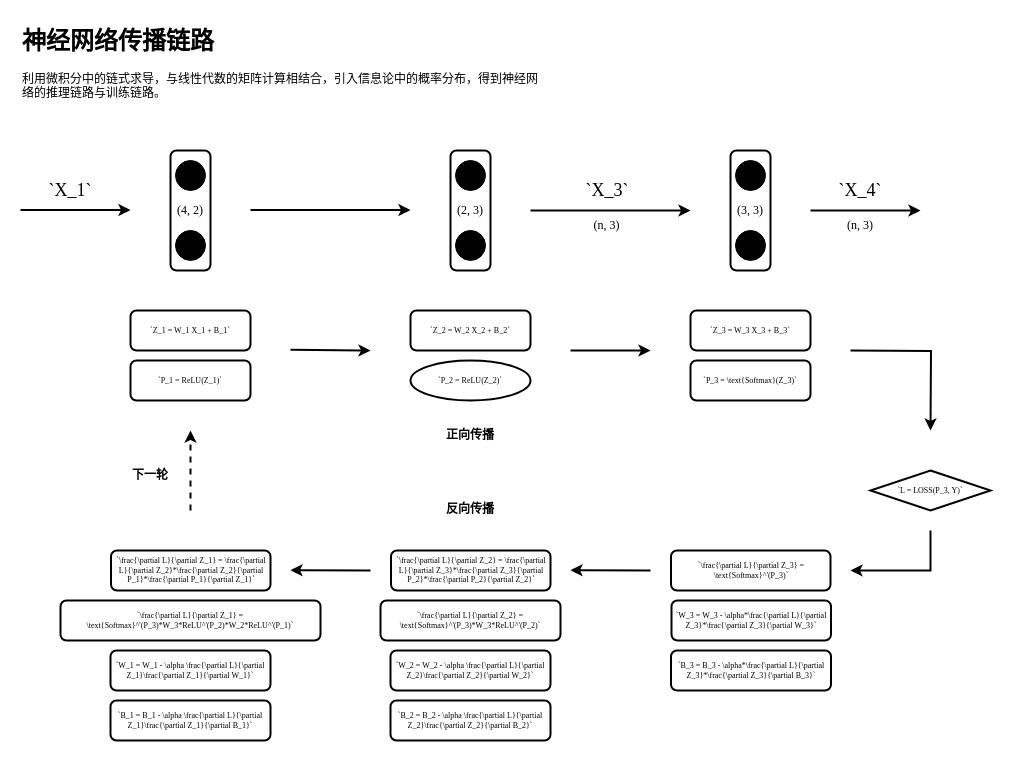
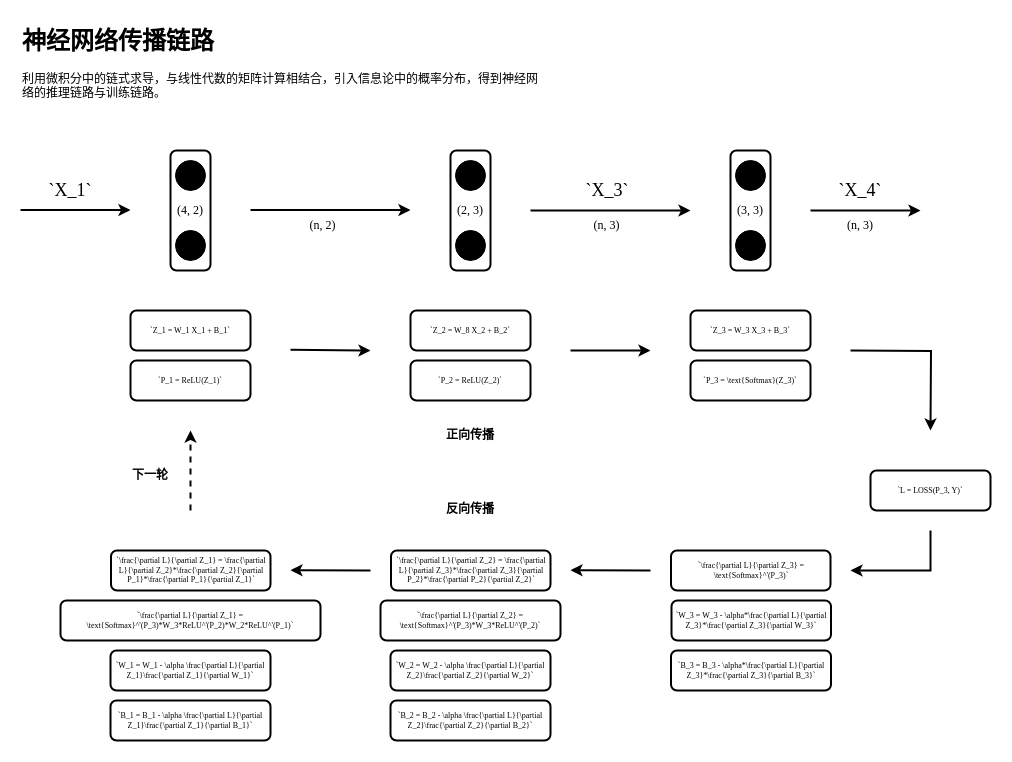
none -> (323, 226)
(471, 331) -> (471, 331)
(471, 381) -> (471, 381)
(931, 491) -> (931, 491)
